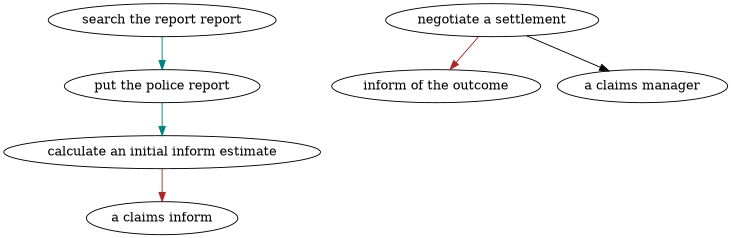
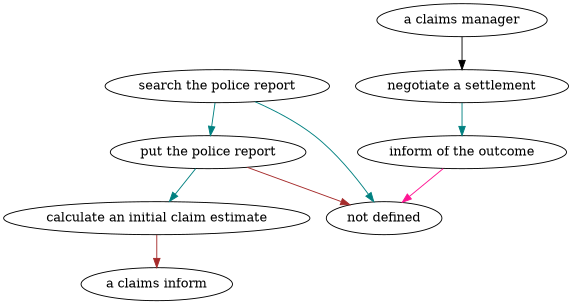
(162, 20) -> (217, 86)
(467, 50) -> (462, 115)
(563, 52) -> (462, 49)
(162, 152) -> (157, 218)
none -> (384, 218)
